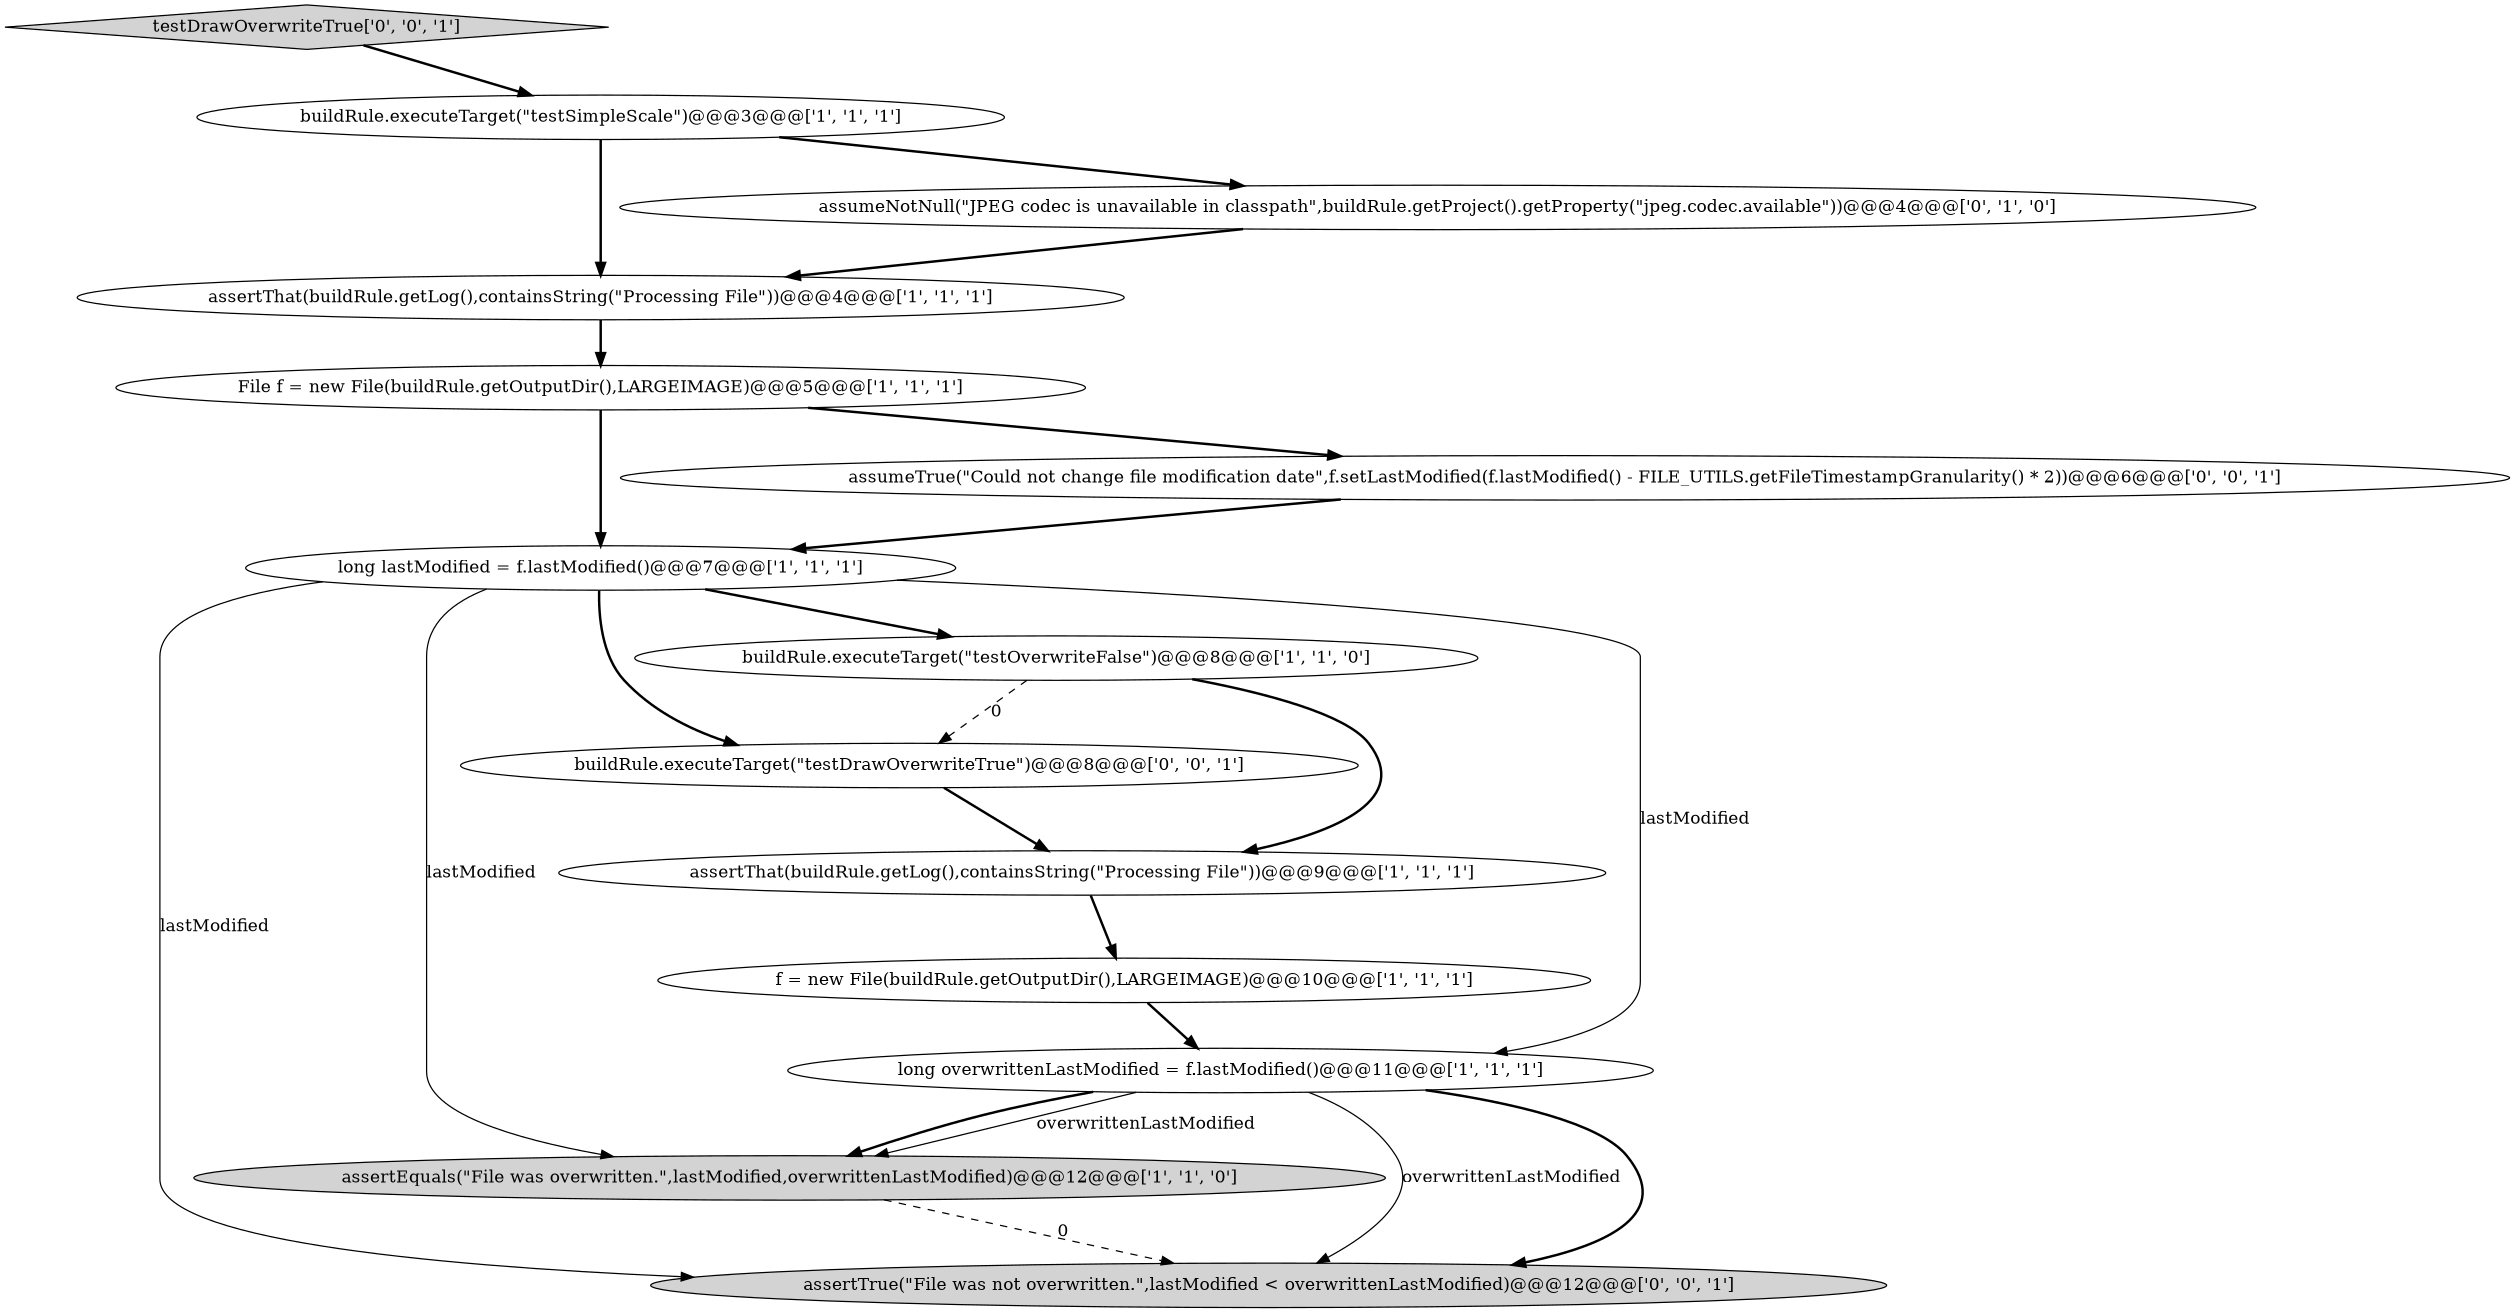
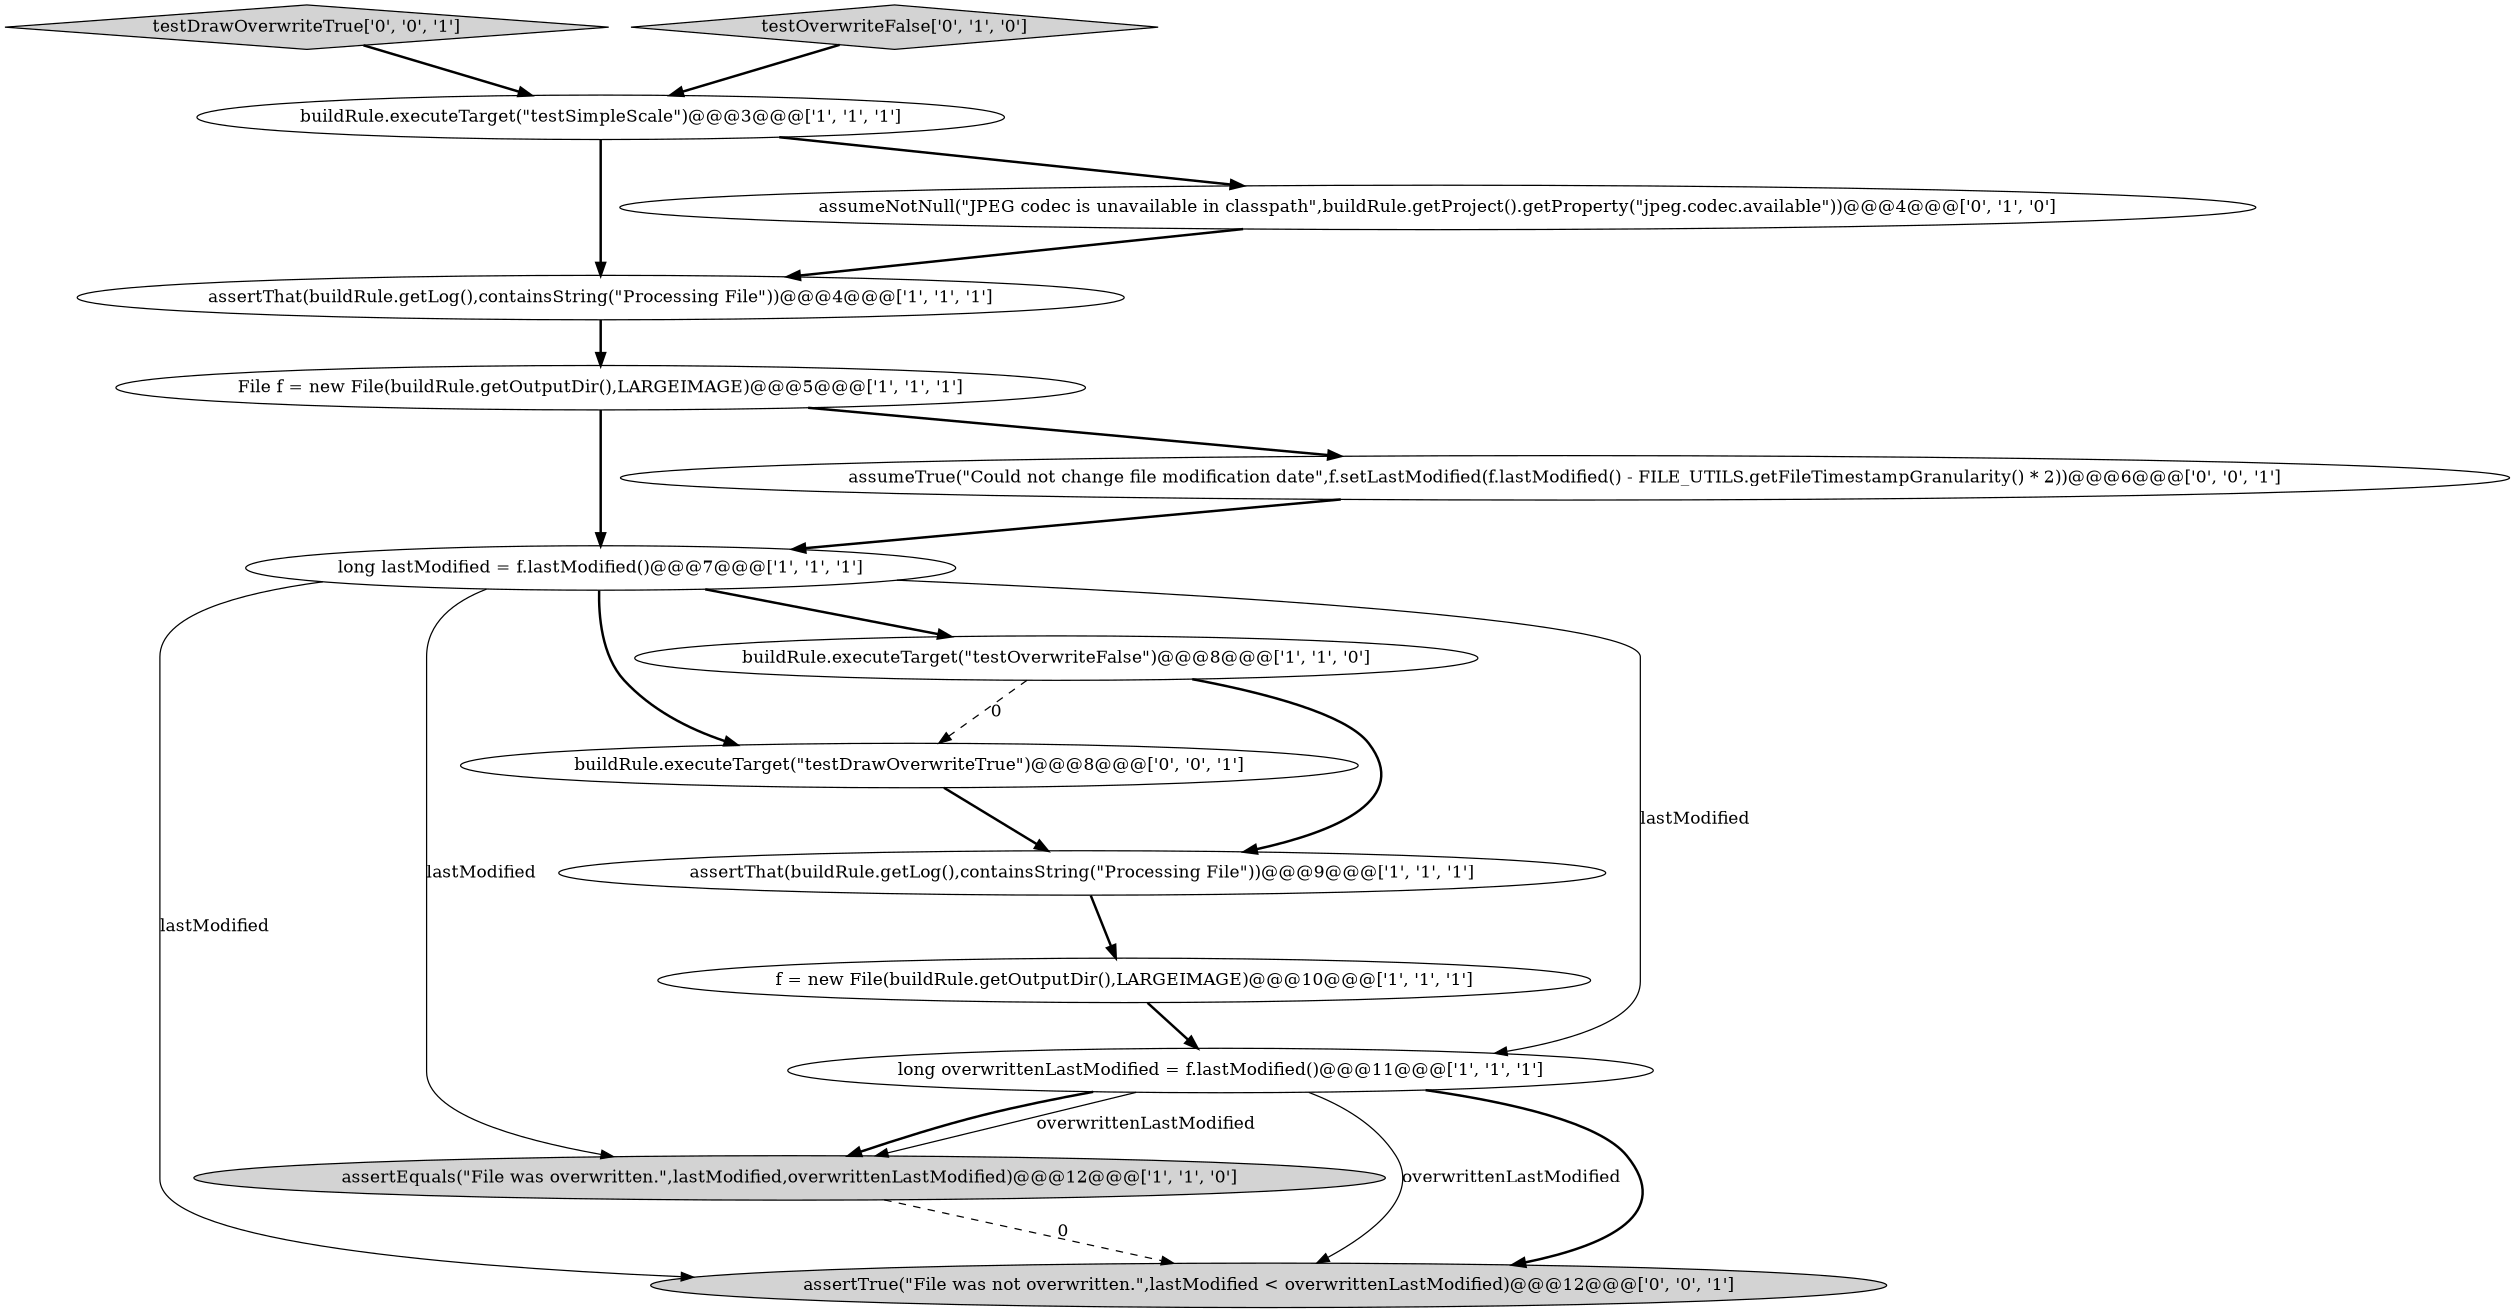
none -> (895, 27)
